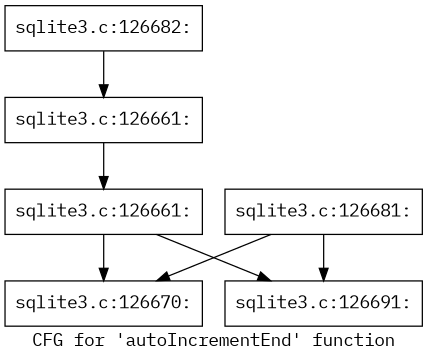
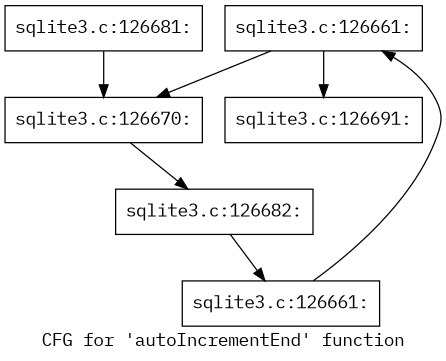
none -> (154, 162)
(324, 251) -> none
